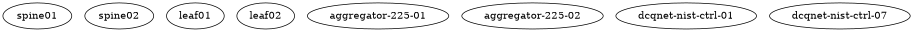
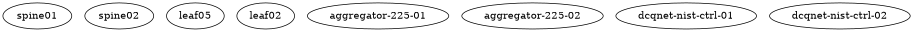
(195, 16) -> (195, 16)
(840, 16) -> (840, 16)
